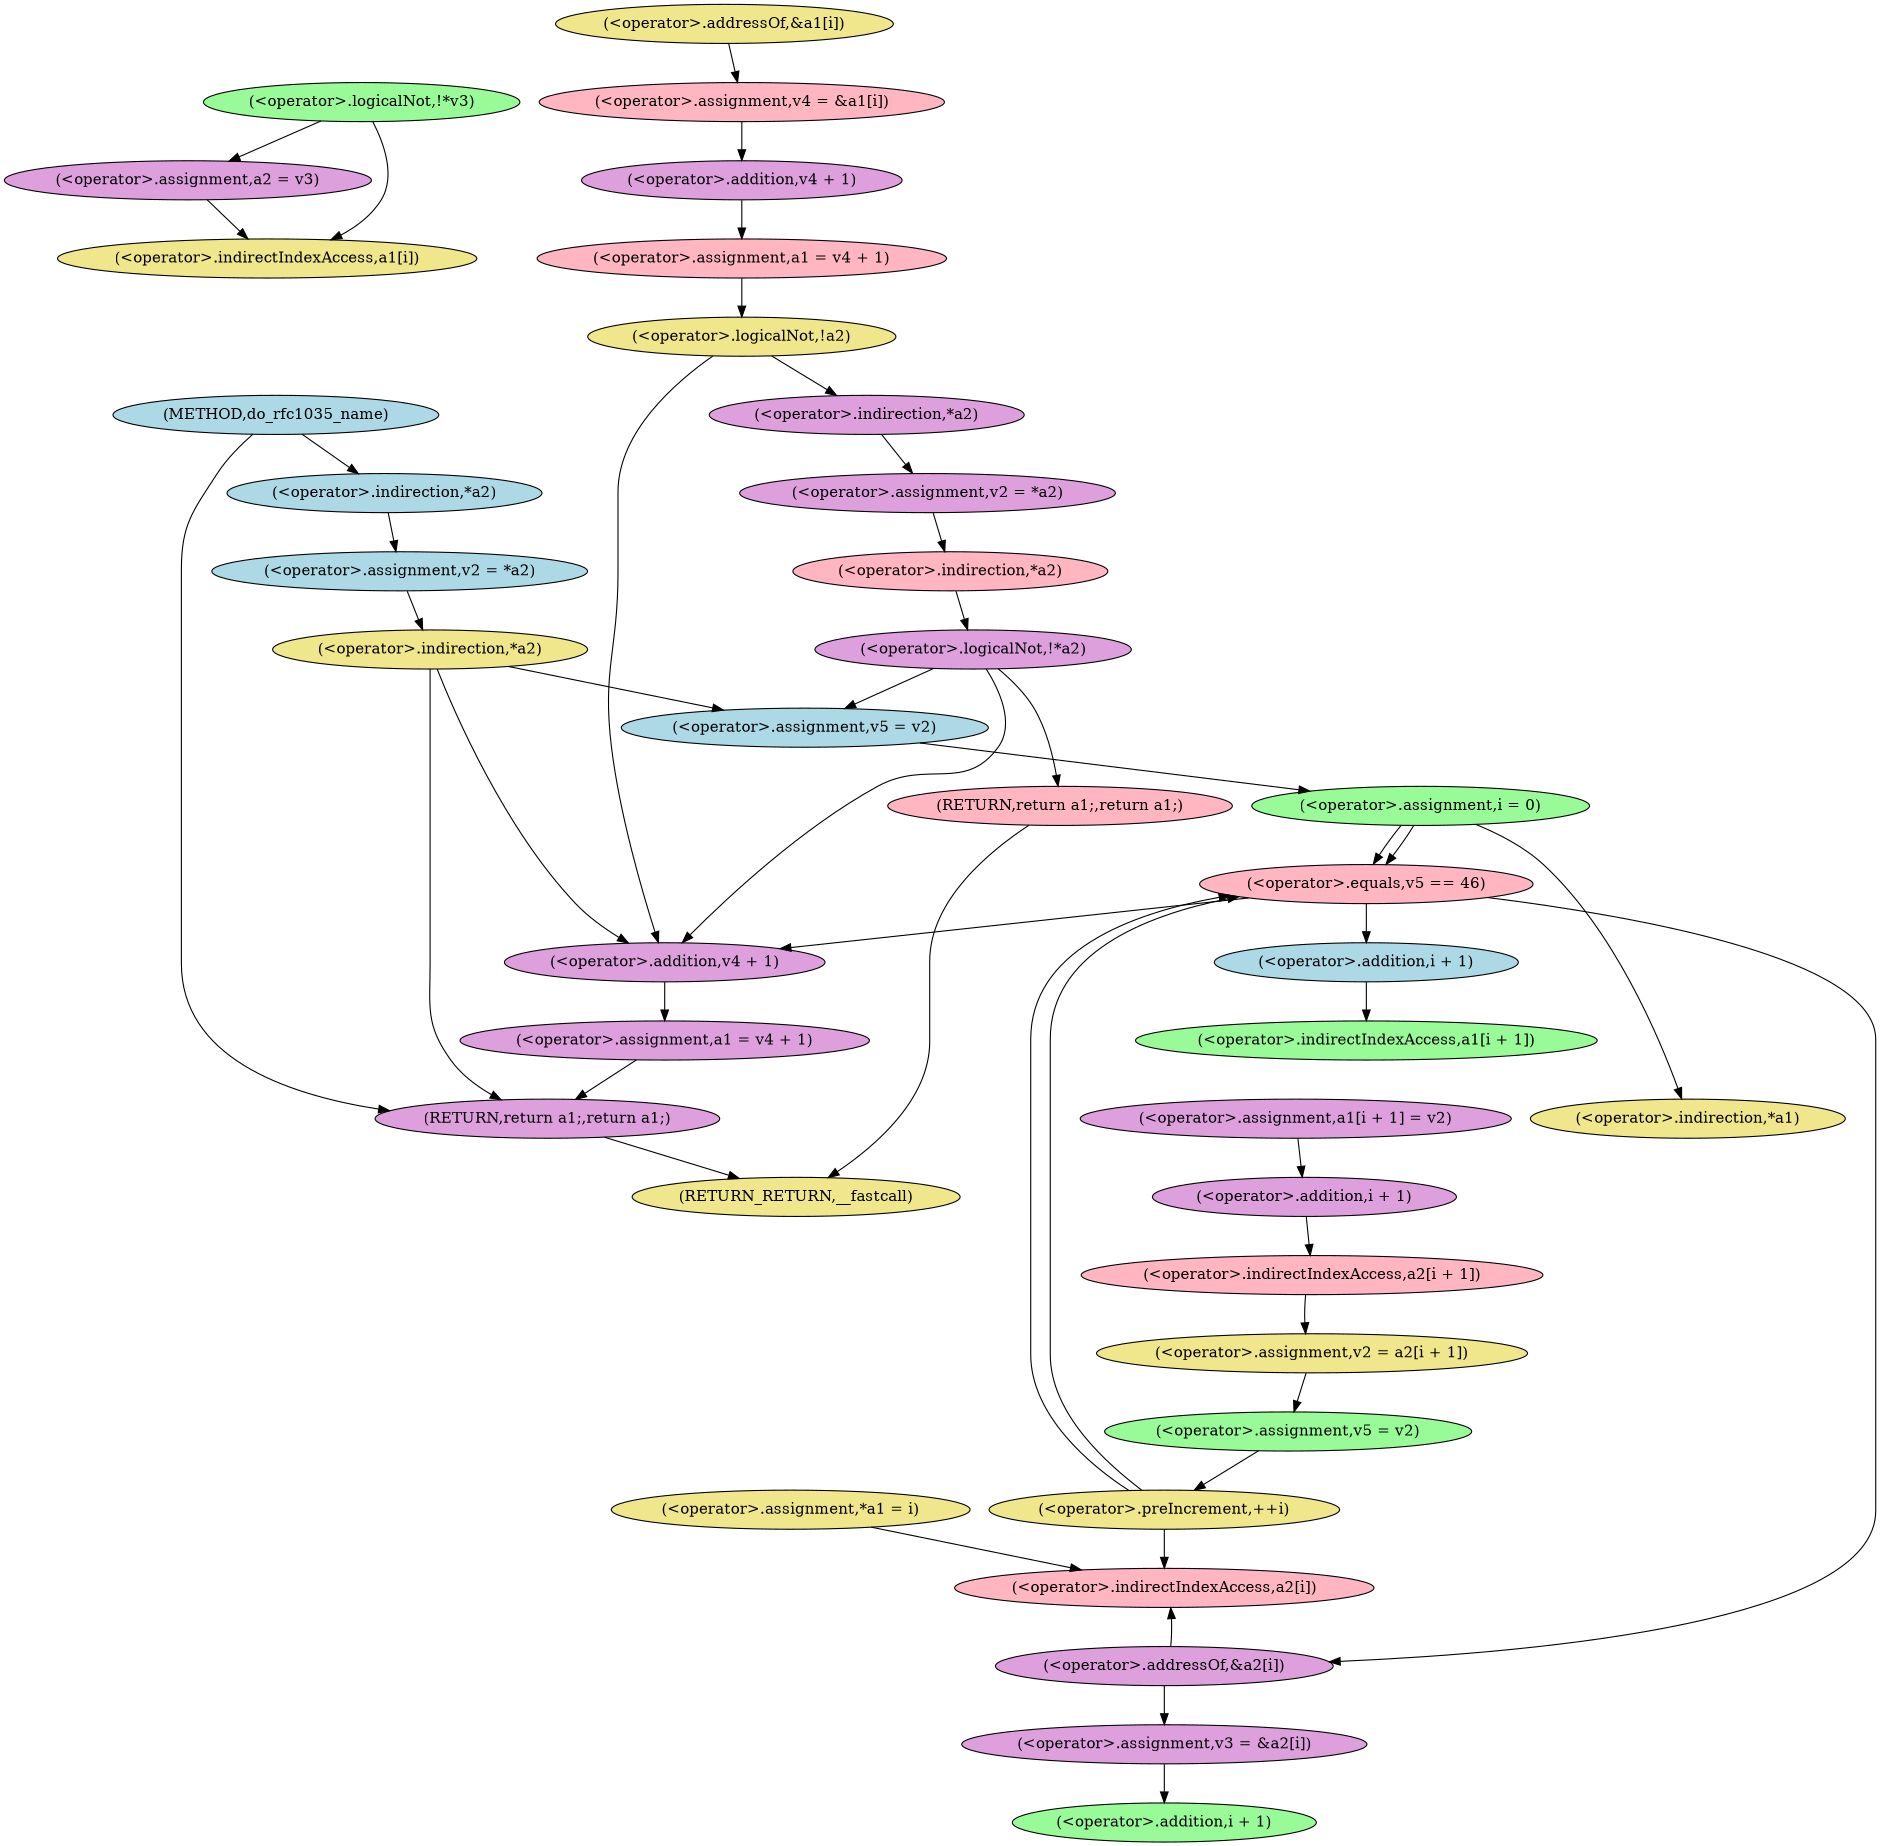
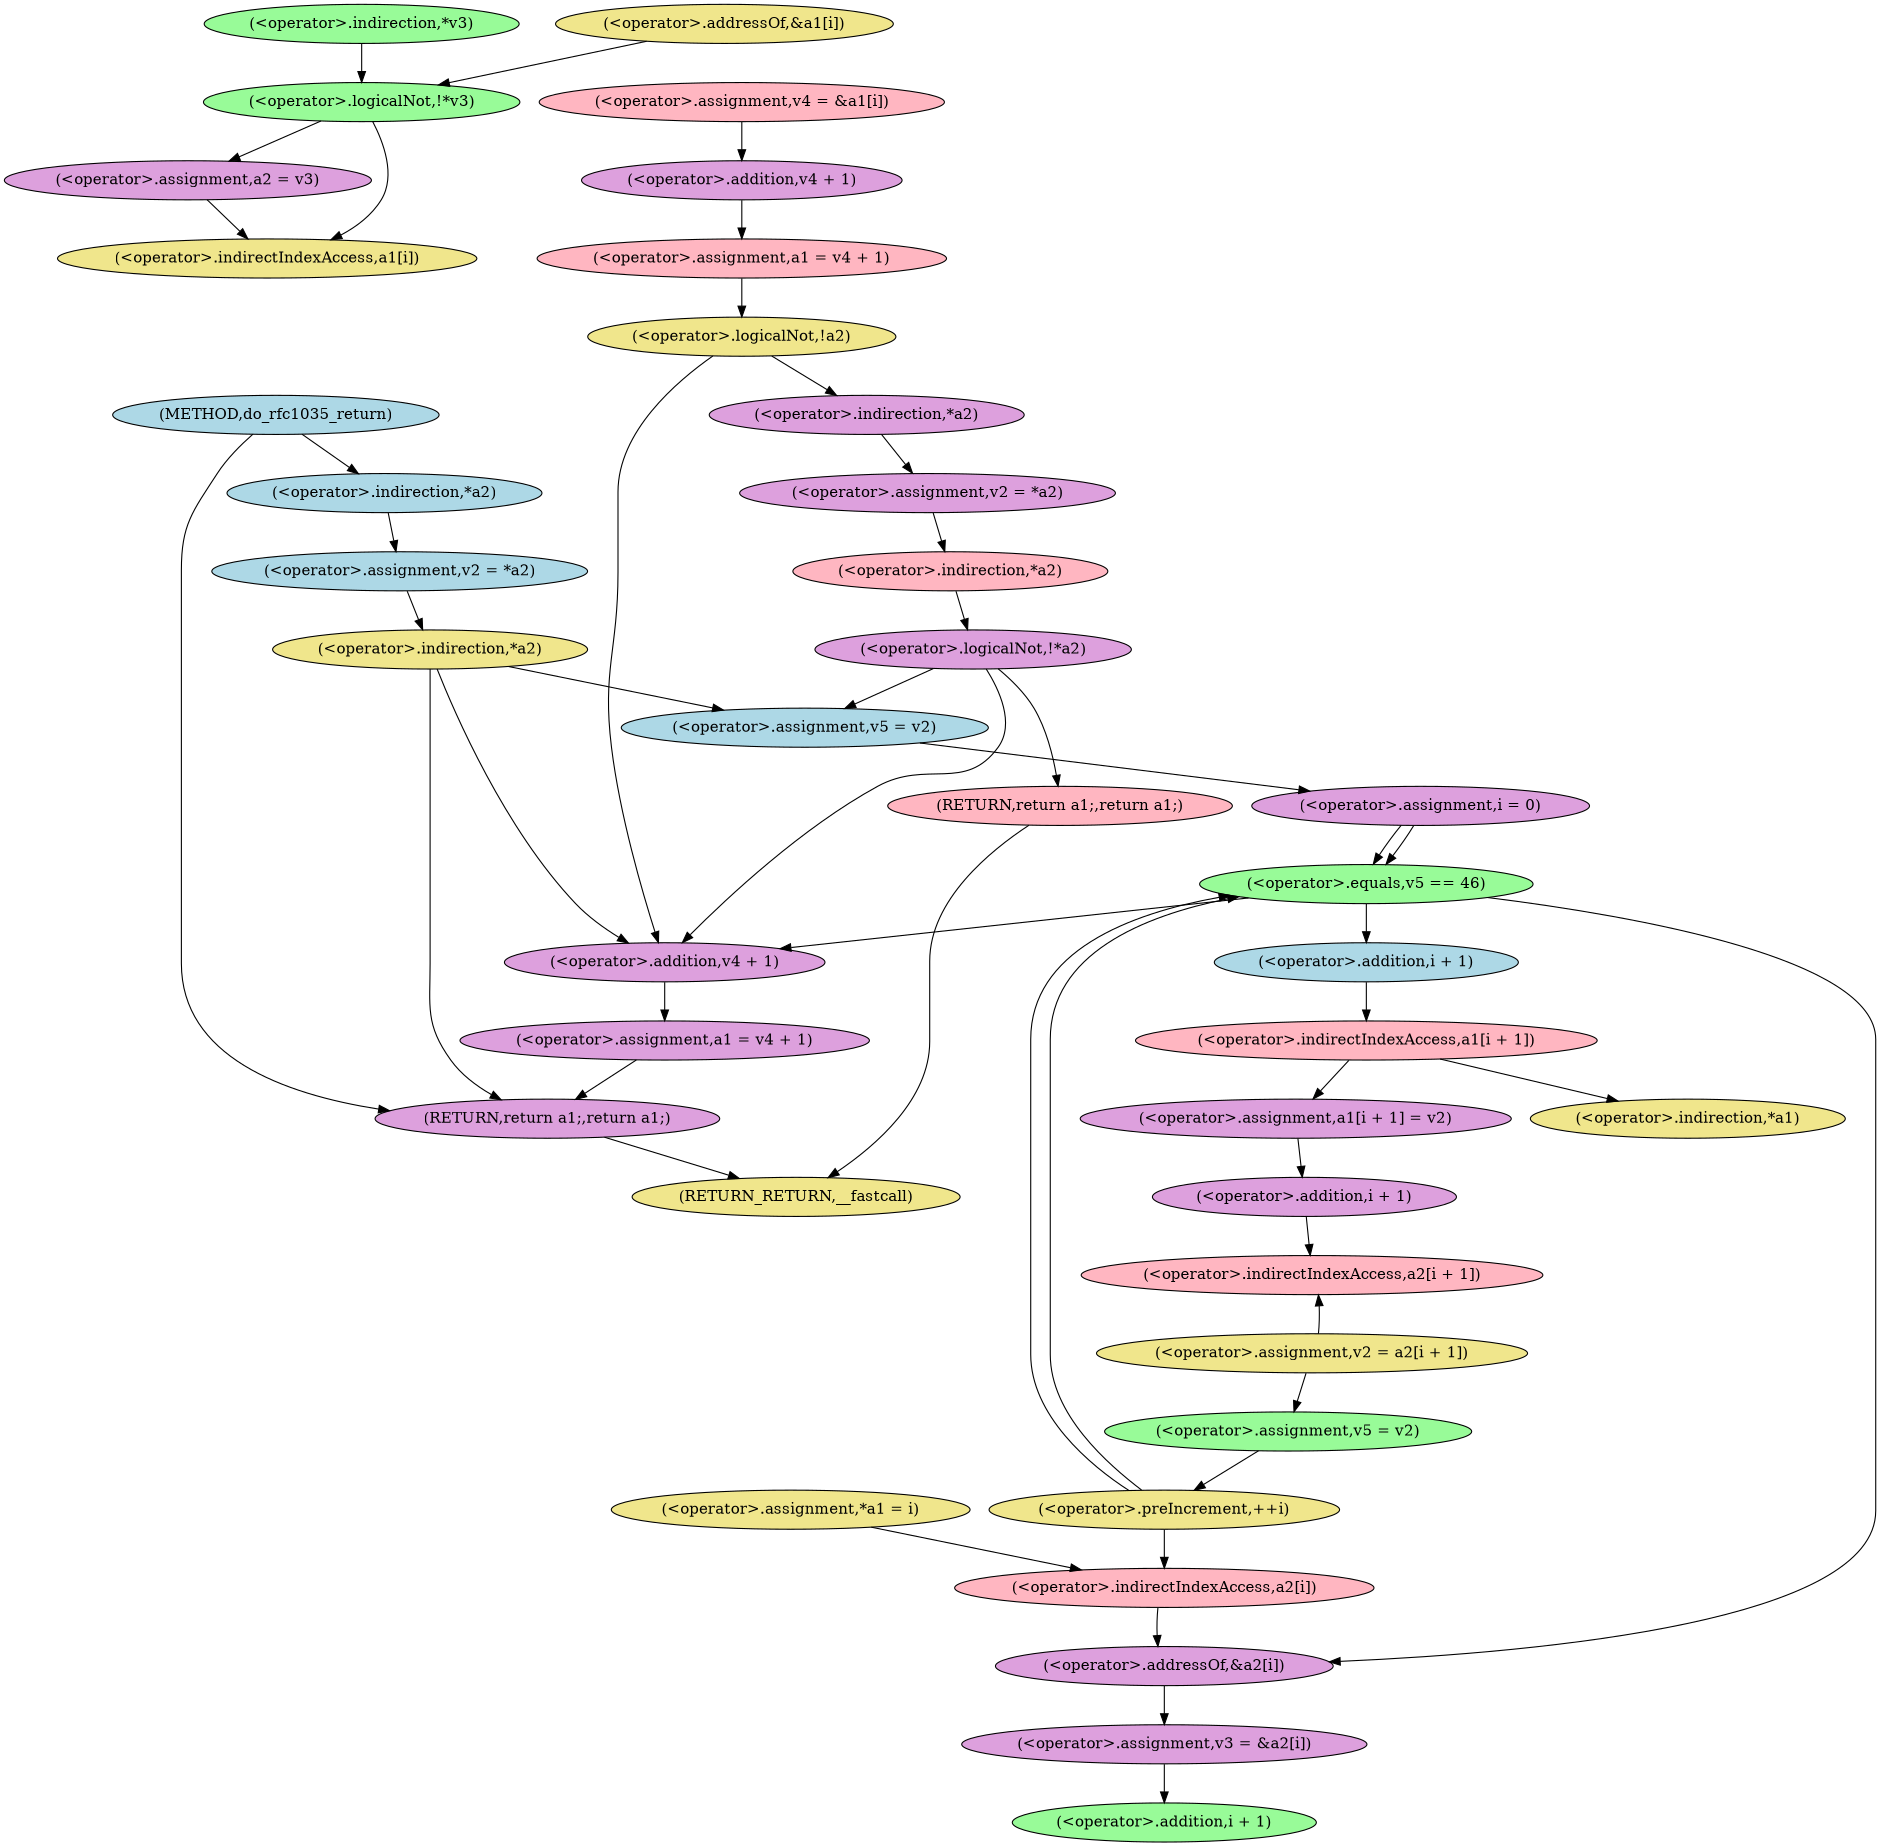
none -> (362, 24)
(732, 58) -> (548, 62)
(276, 415) -> (276, 415)
(1421, 806) -> (1421, 806)
(1366, 884) -> (1366, 884)
(1602, 935) -> (1524, 1079)
(1366, 1040) -> (1366, 1040)
none -> (1335, 1076)
(1305, 1309) -> (1319, 1320)
(1172, 1633) -> (1157, 1622)
